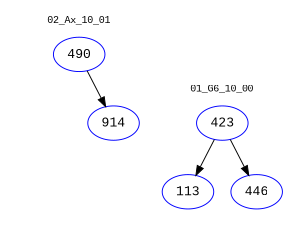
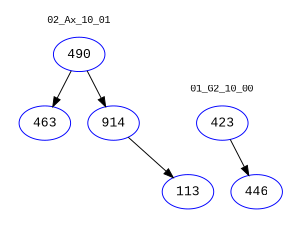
(222, 89) -> (222, 89)
none -> (45, 123)
(207, 153) -> (147, 154)
